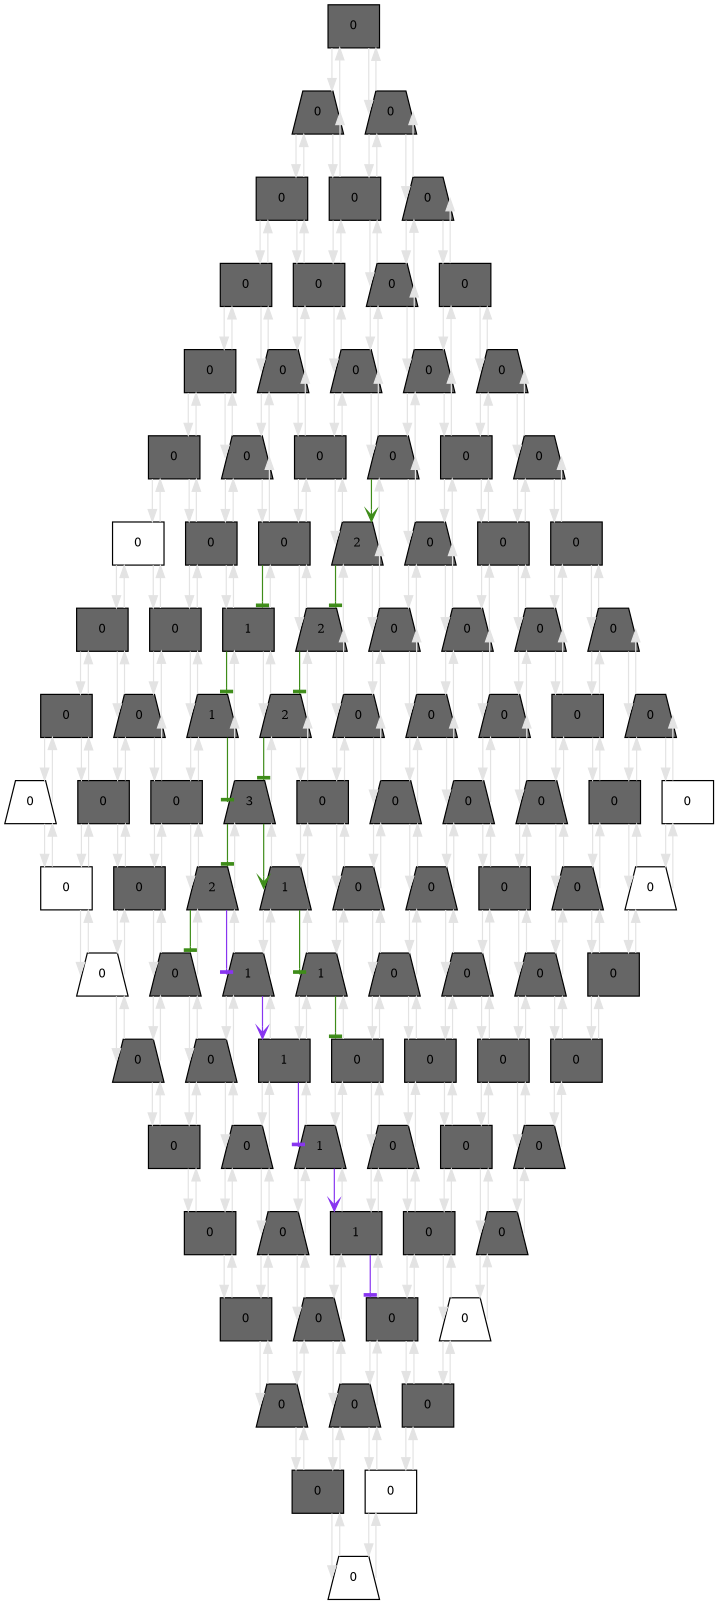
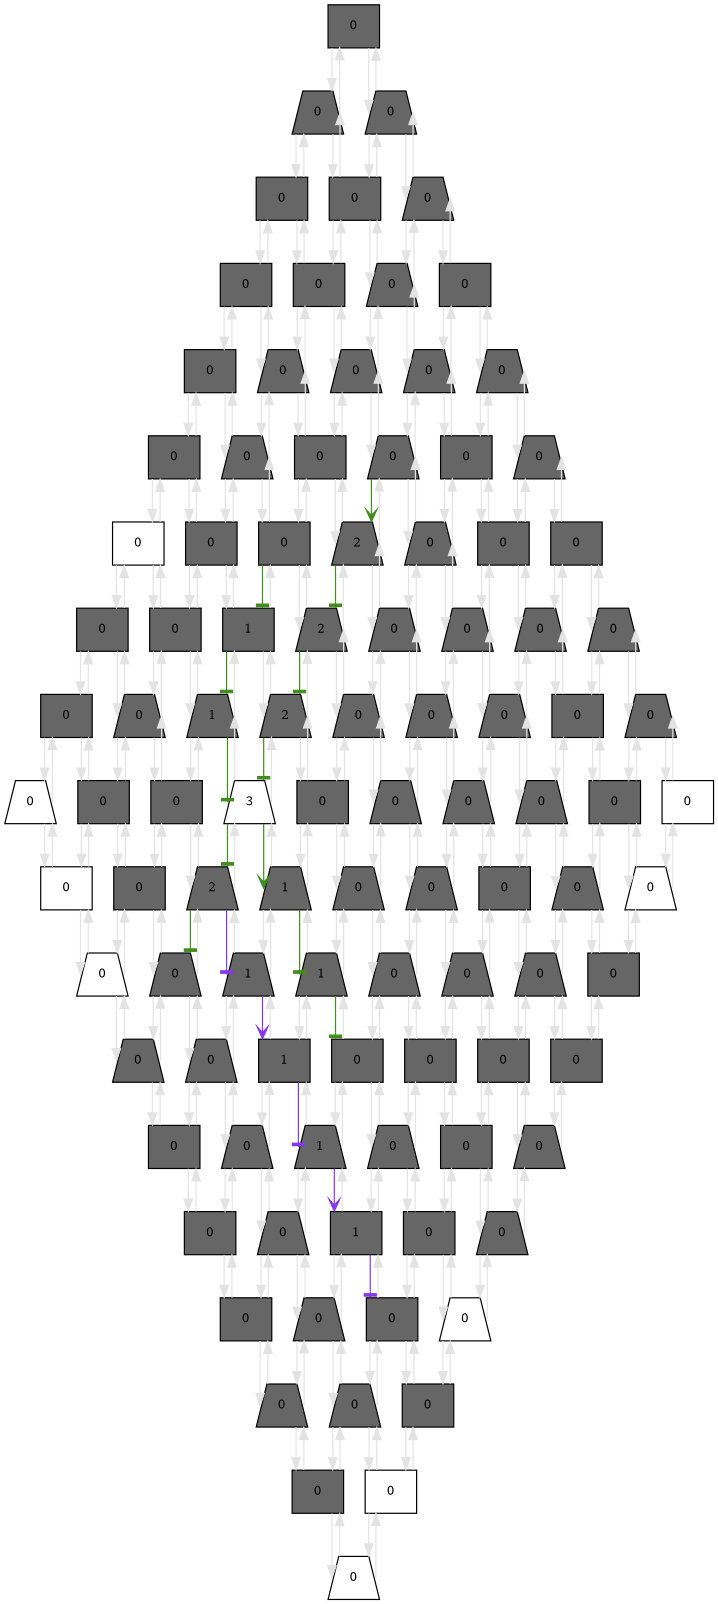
(250, 802) -> (250, 802)
